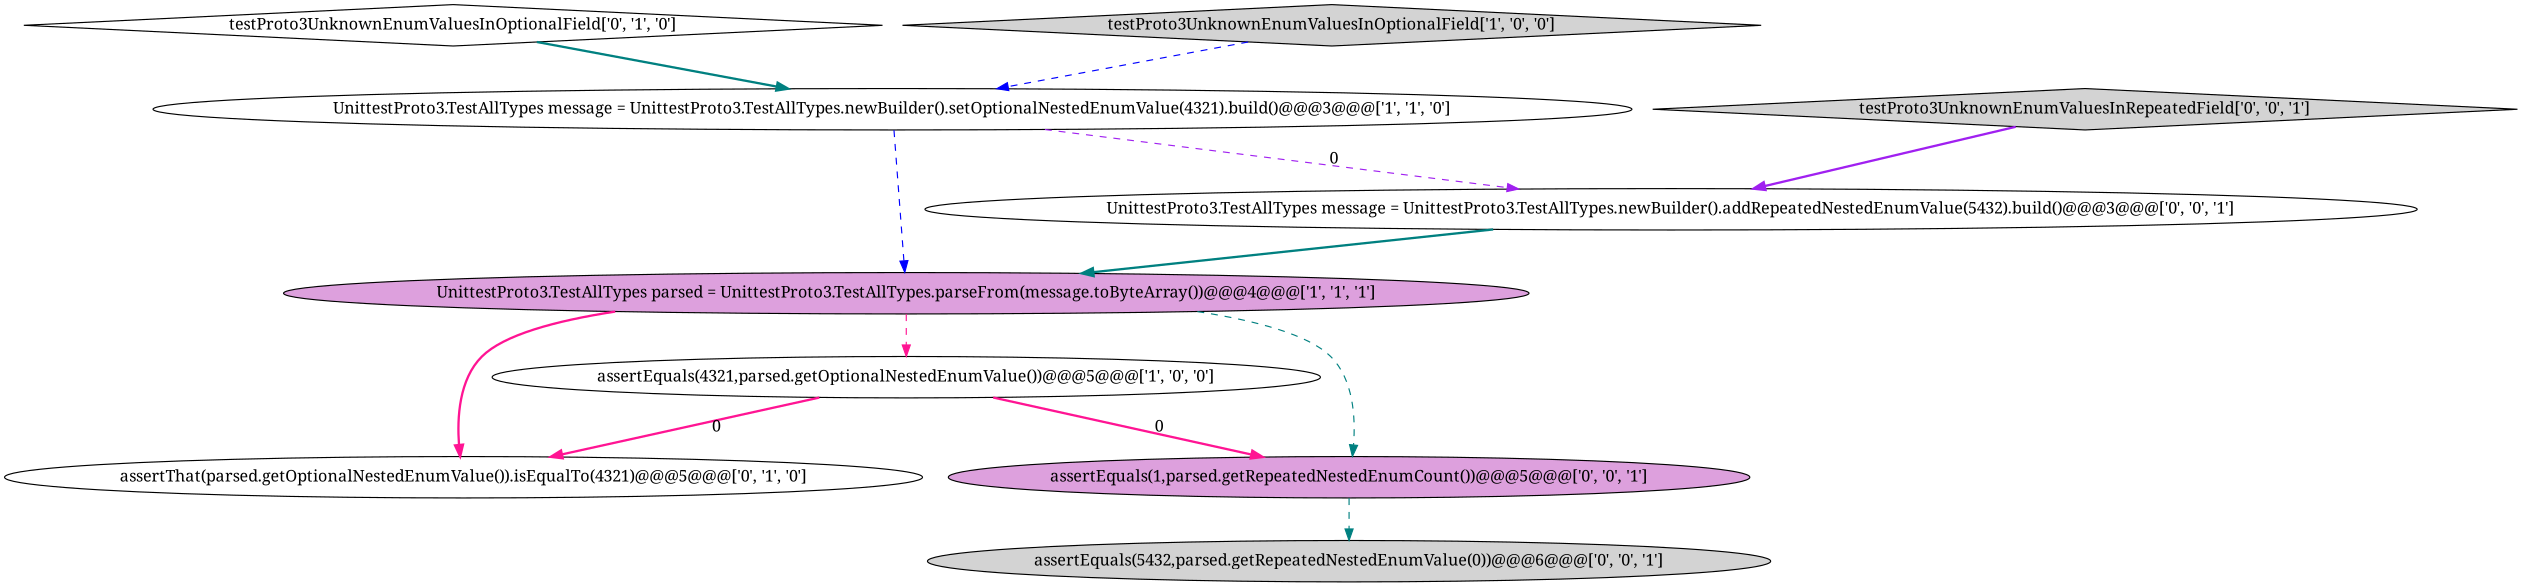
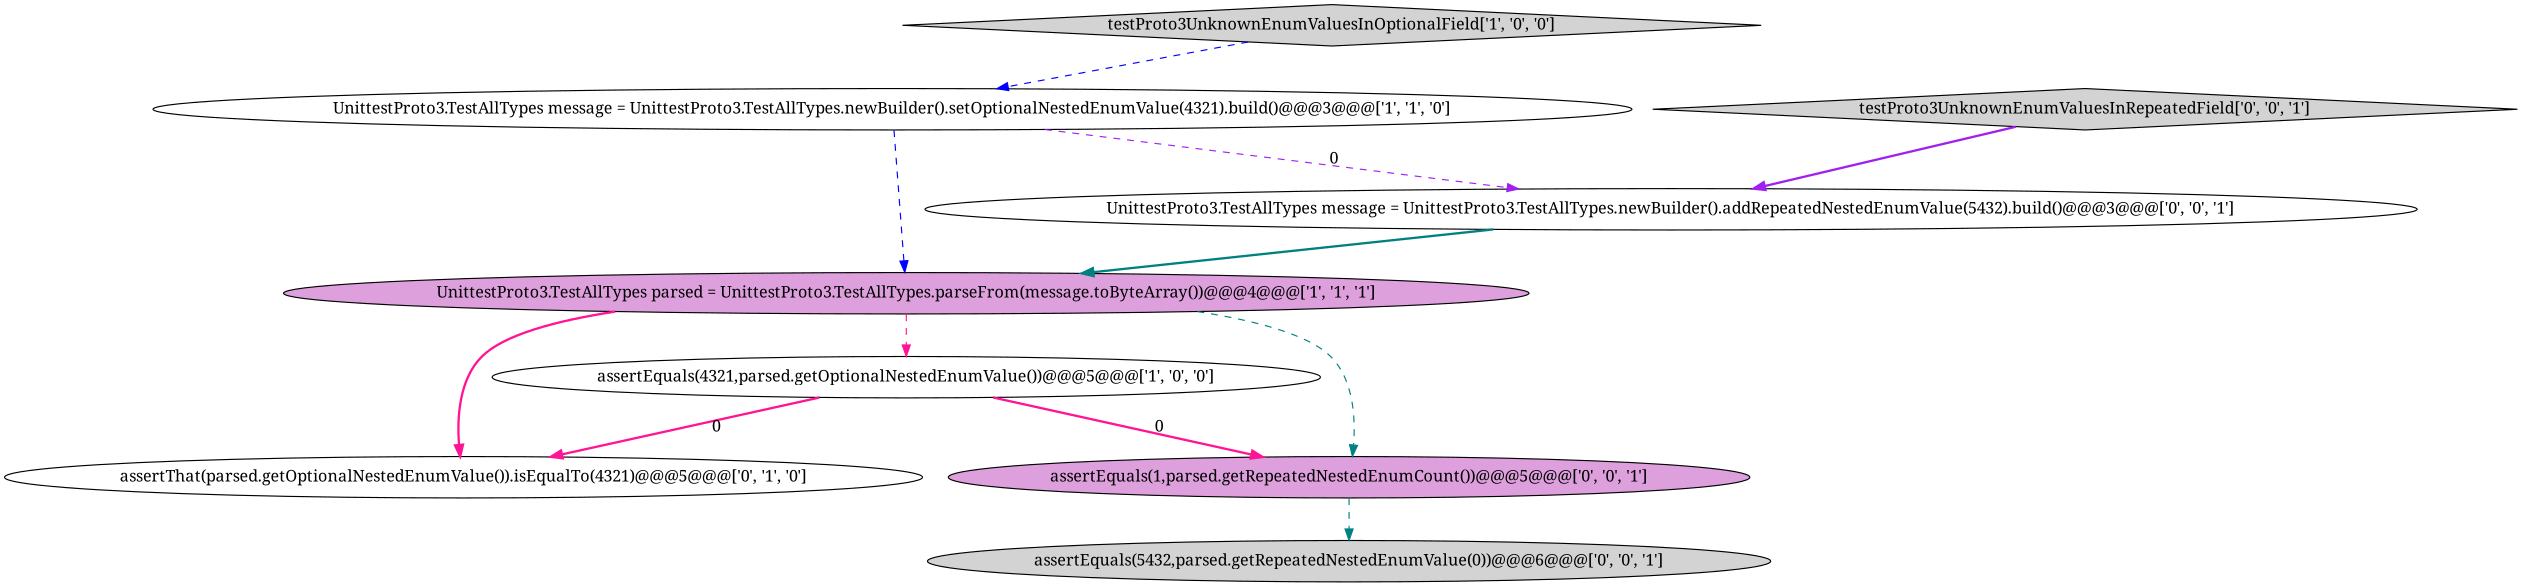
(453, 25) -> none
